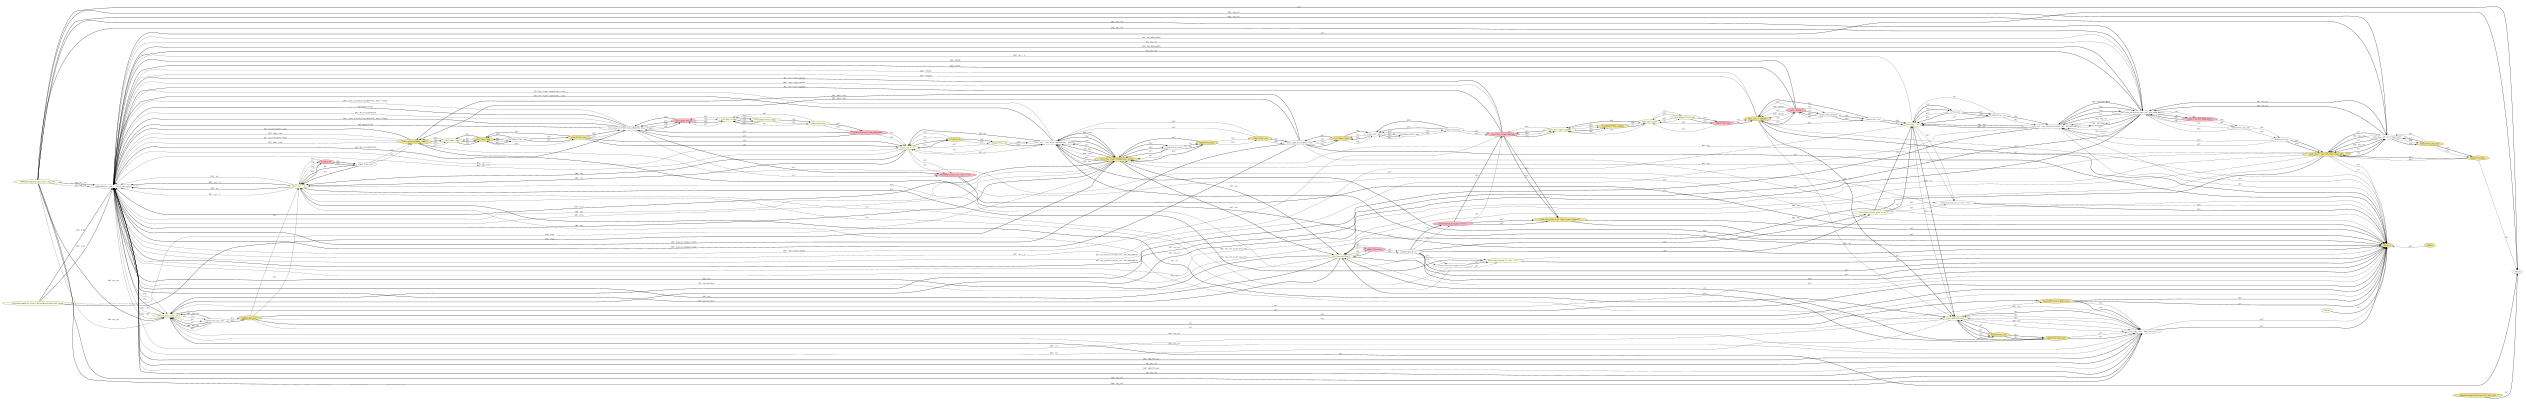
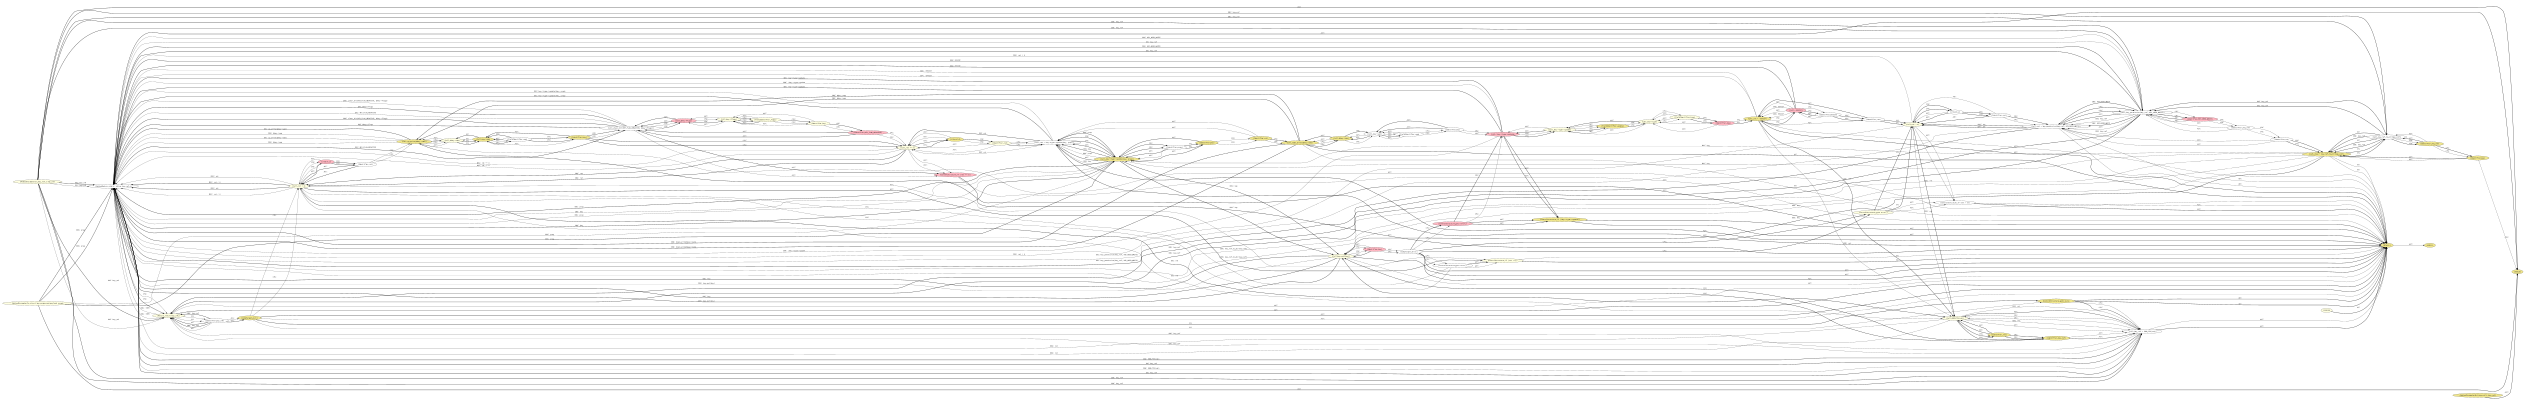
(1300, 143) -> (1300, 143)
(2409, 247) -> (2408, 245)
(2517, 272) -> (2517, 272)
(1380, 355) -> (1306, 390)
